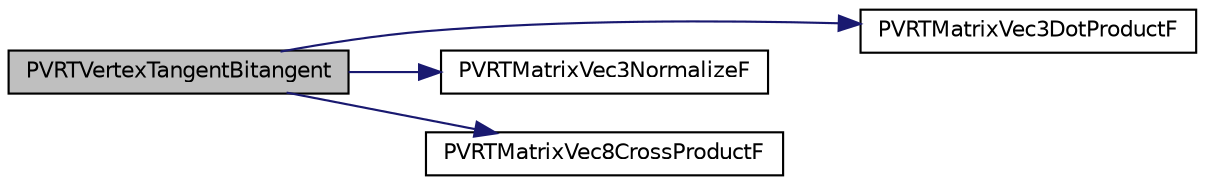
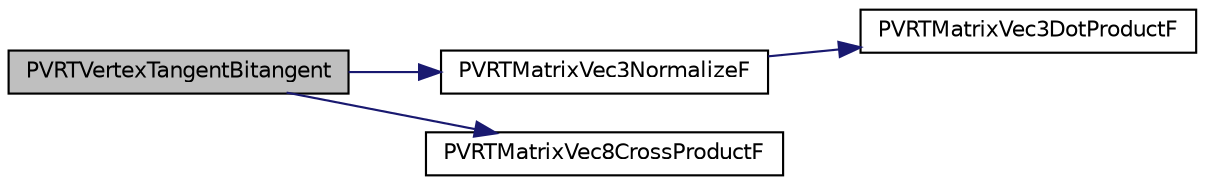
(559, 24) -> (804, 53)
